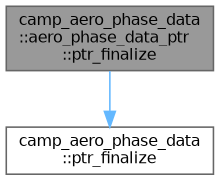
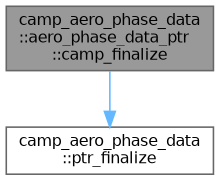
(110, 38) -> (110, 38)
